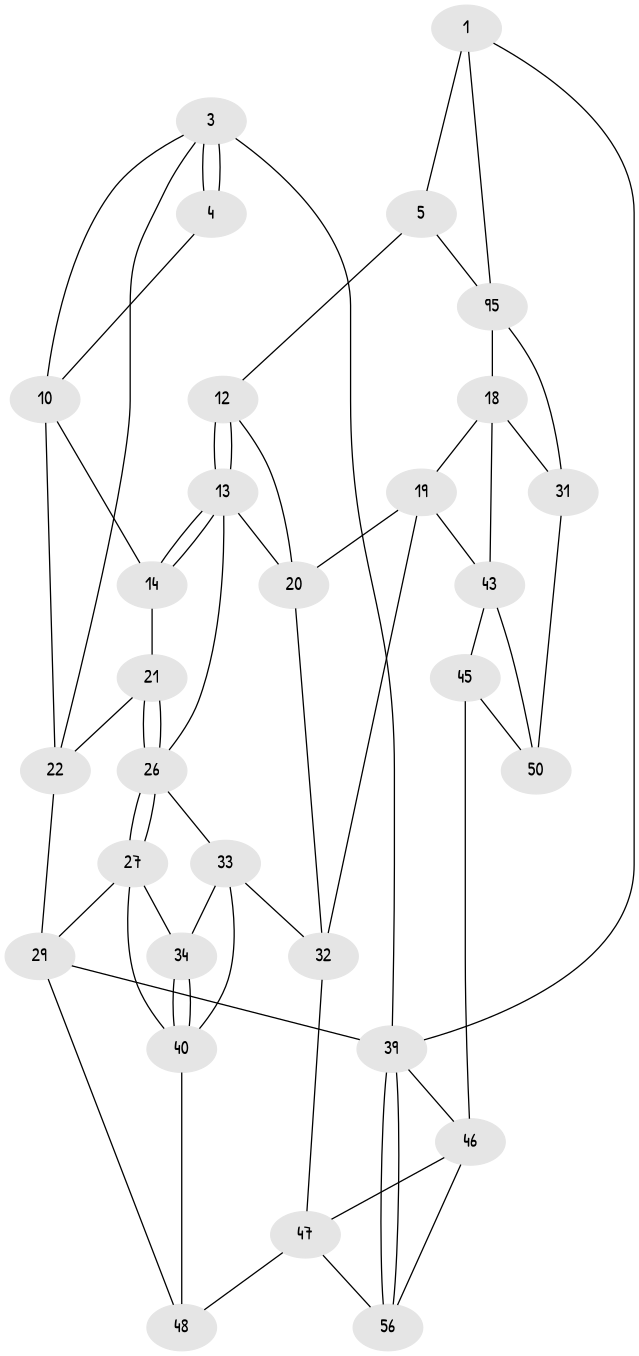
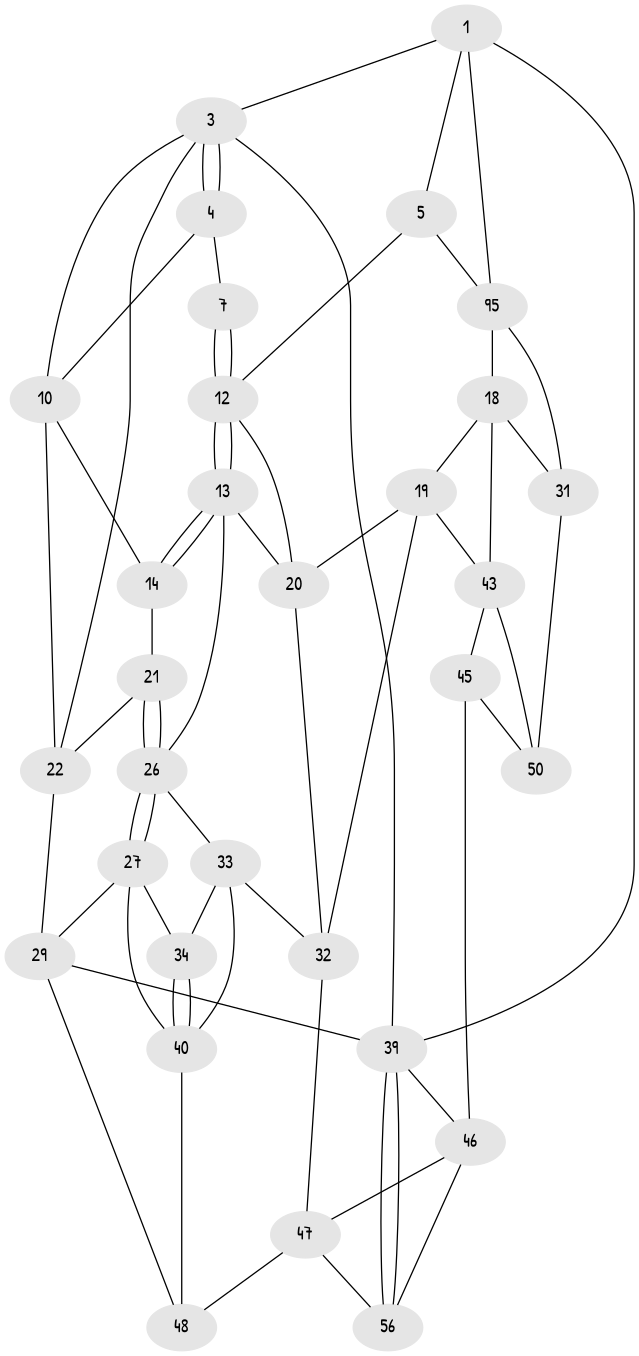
none -> (339, 75)
none -> (223, 307)
